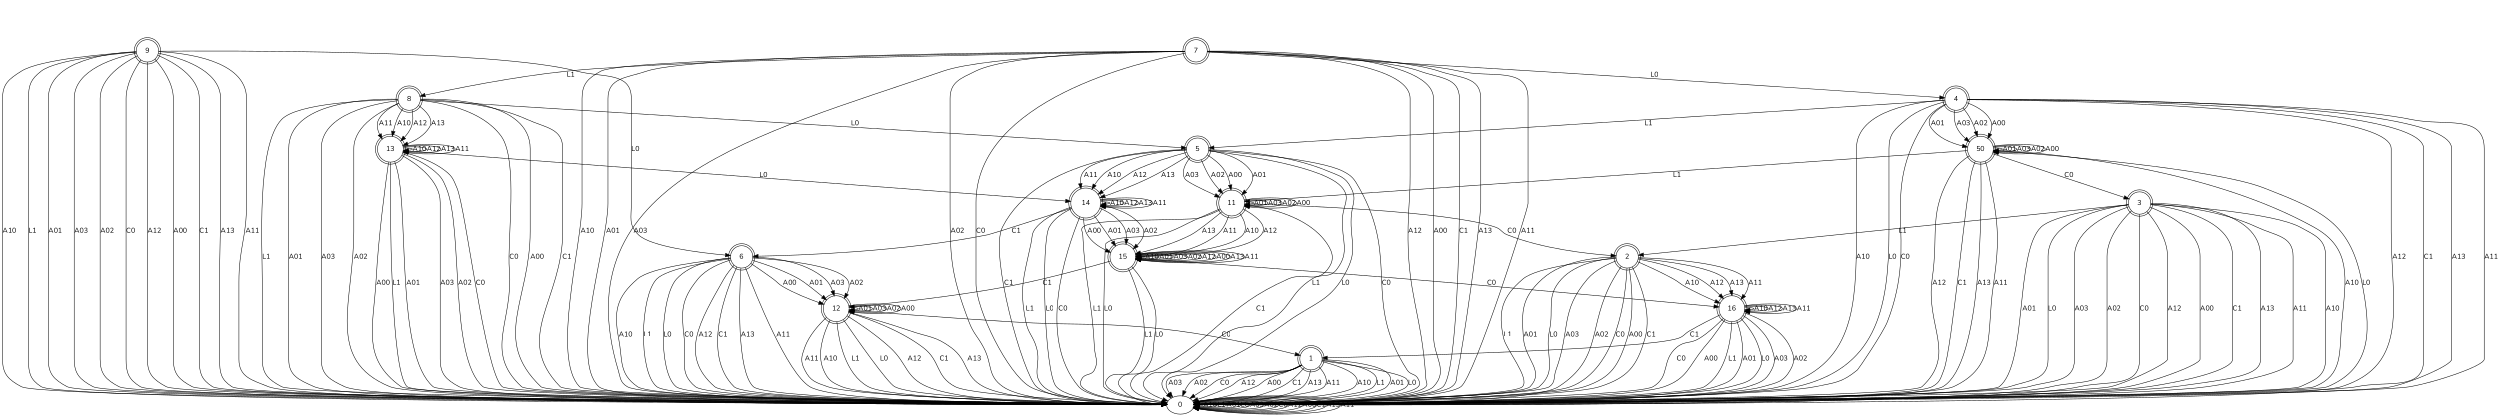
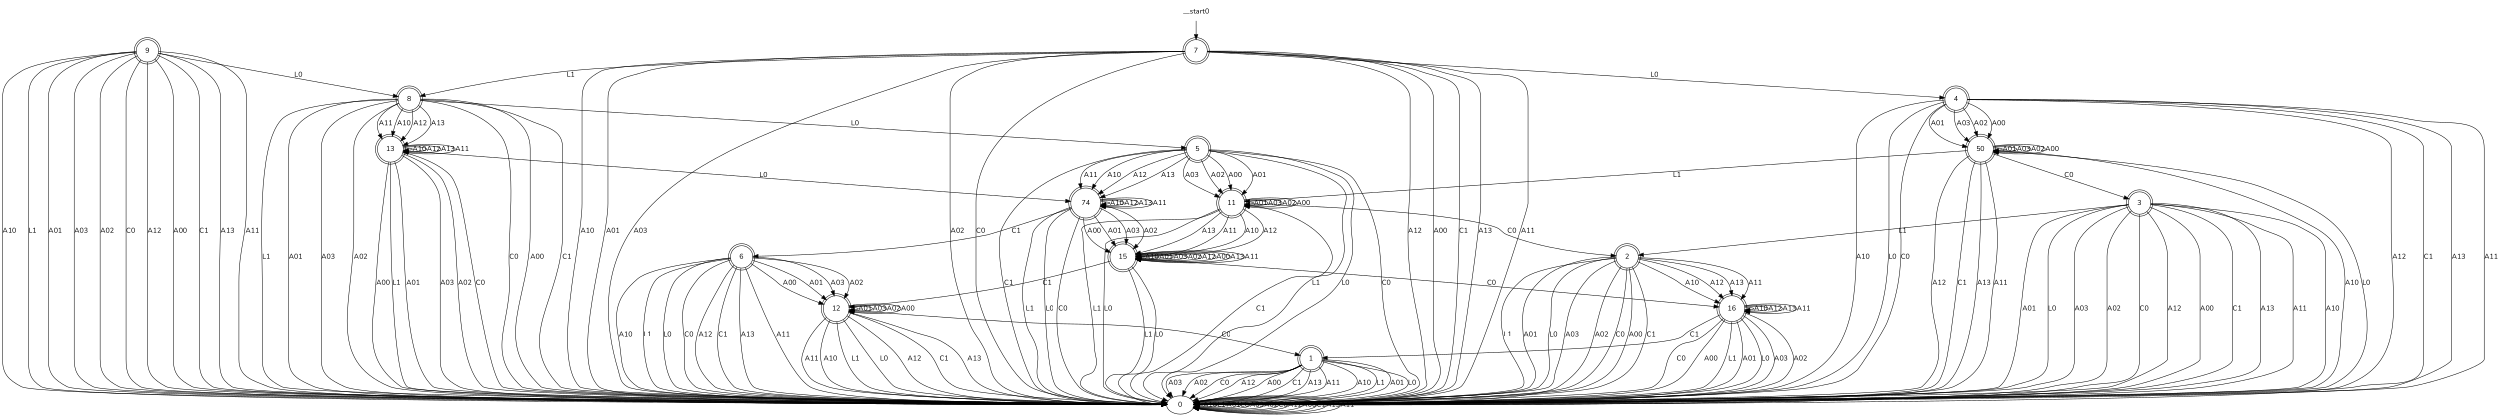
none -> (1196, 12)
(516, 62) -> (276, 75)
(1579, 124) -> none
(1086, 203) -> (1086, 203)
